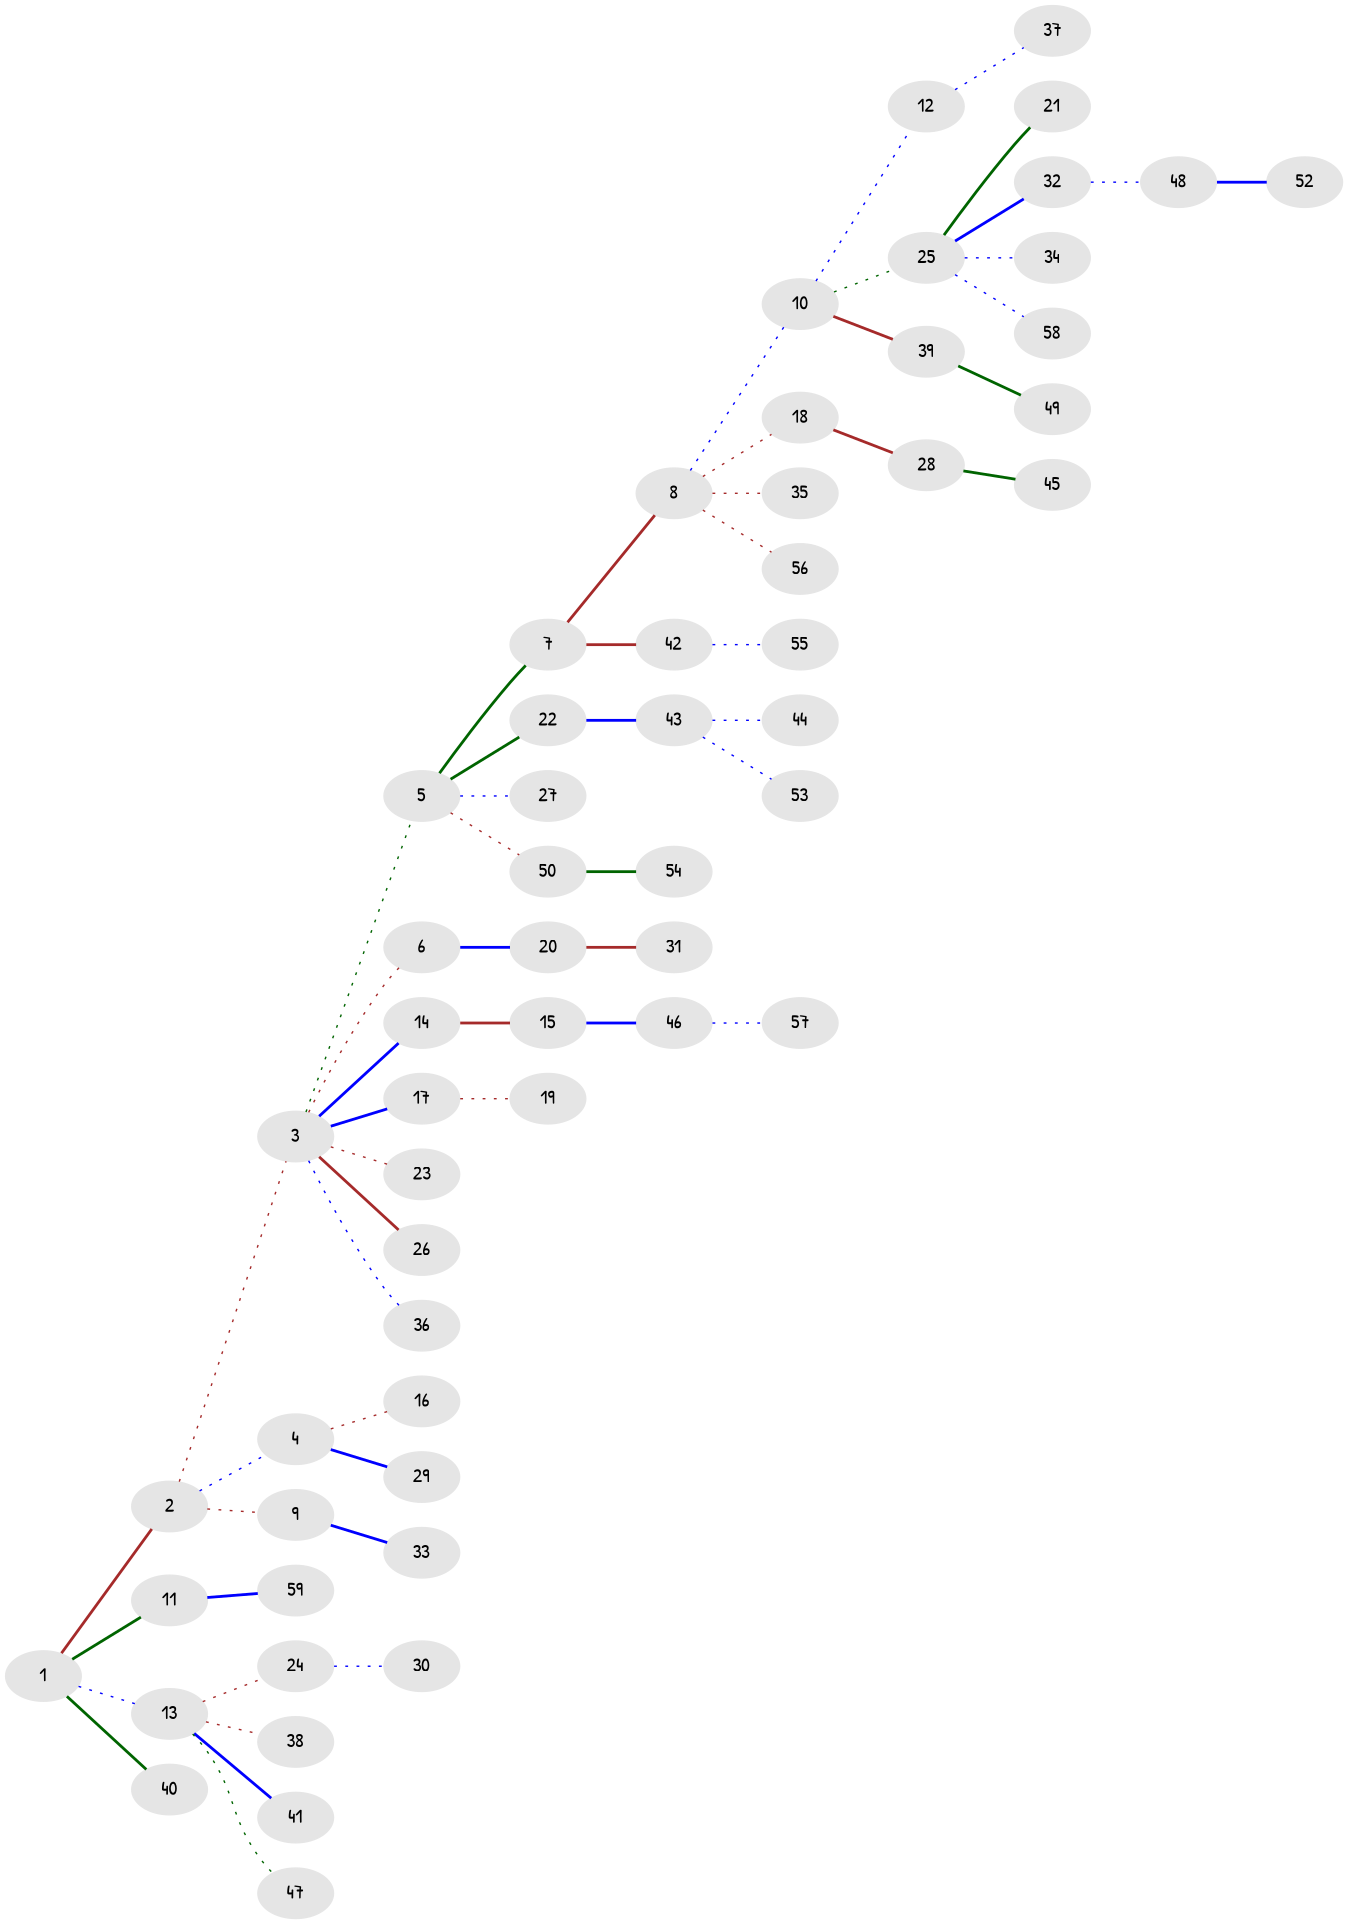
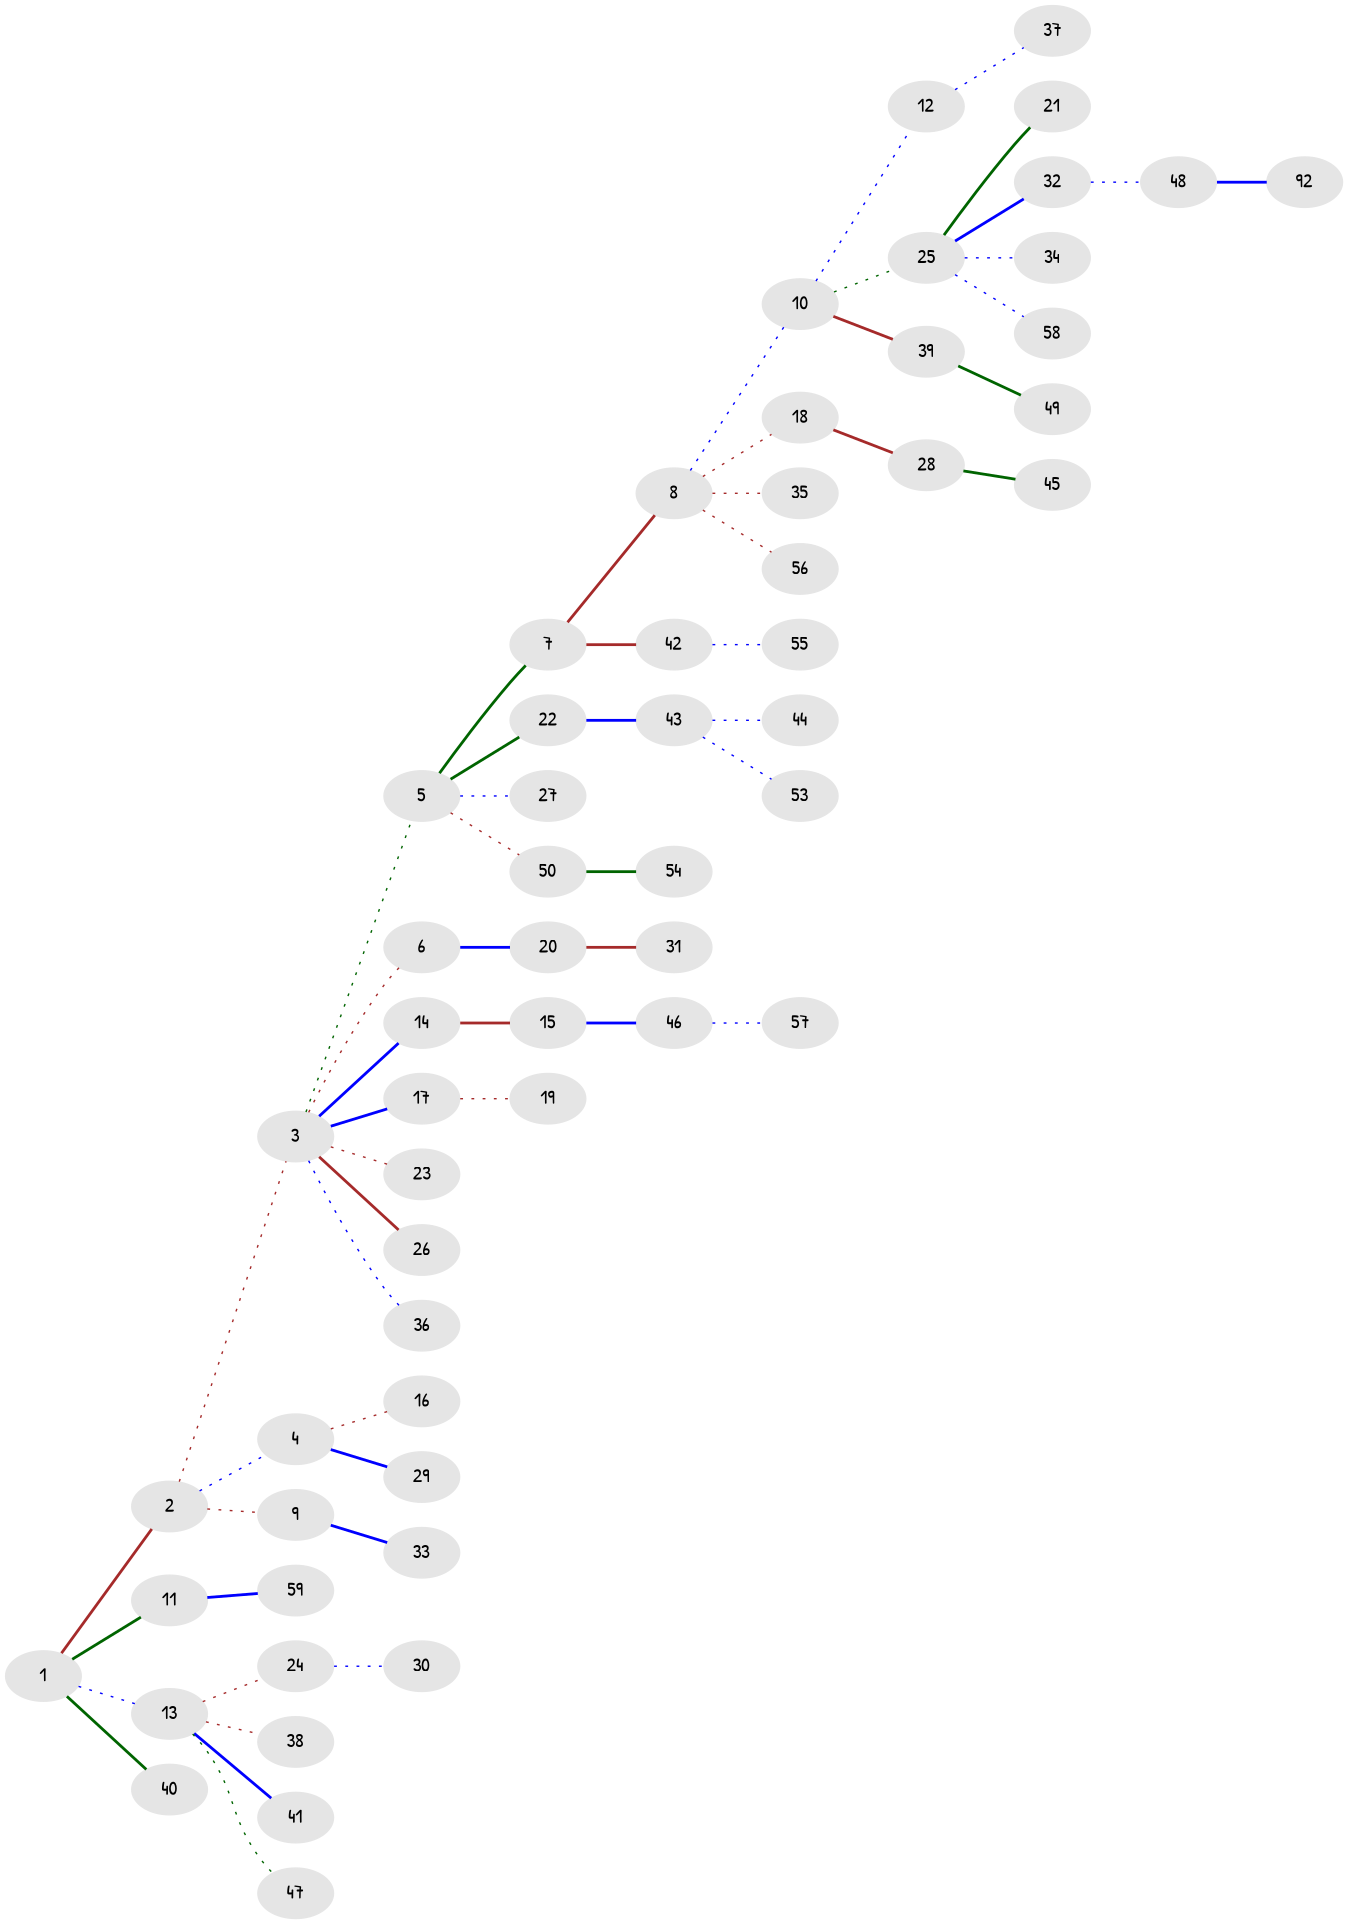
(1305, 182) -> (1305, 182)
